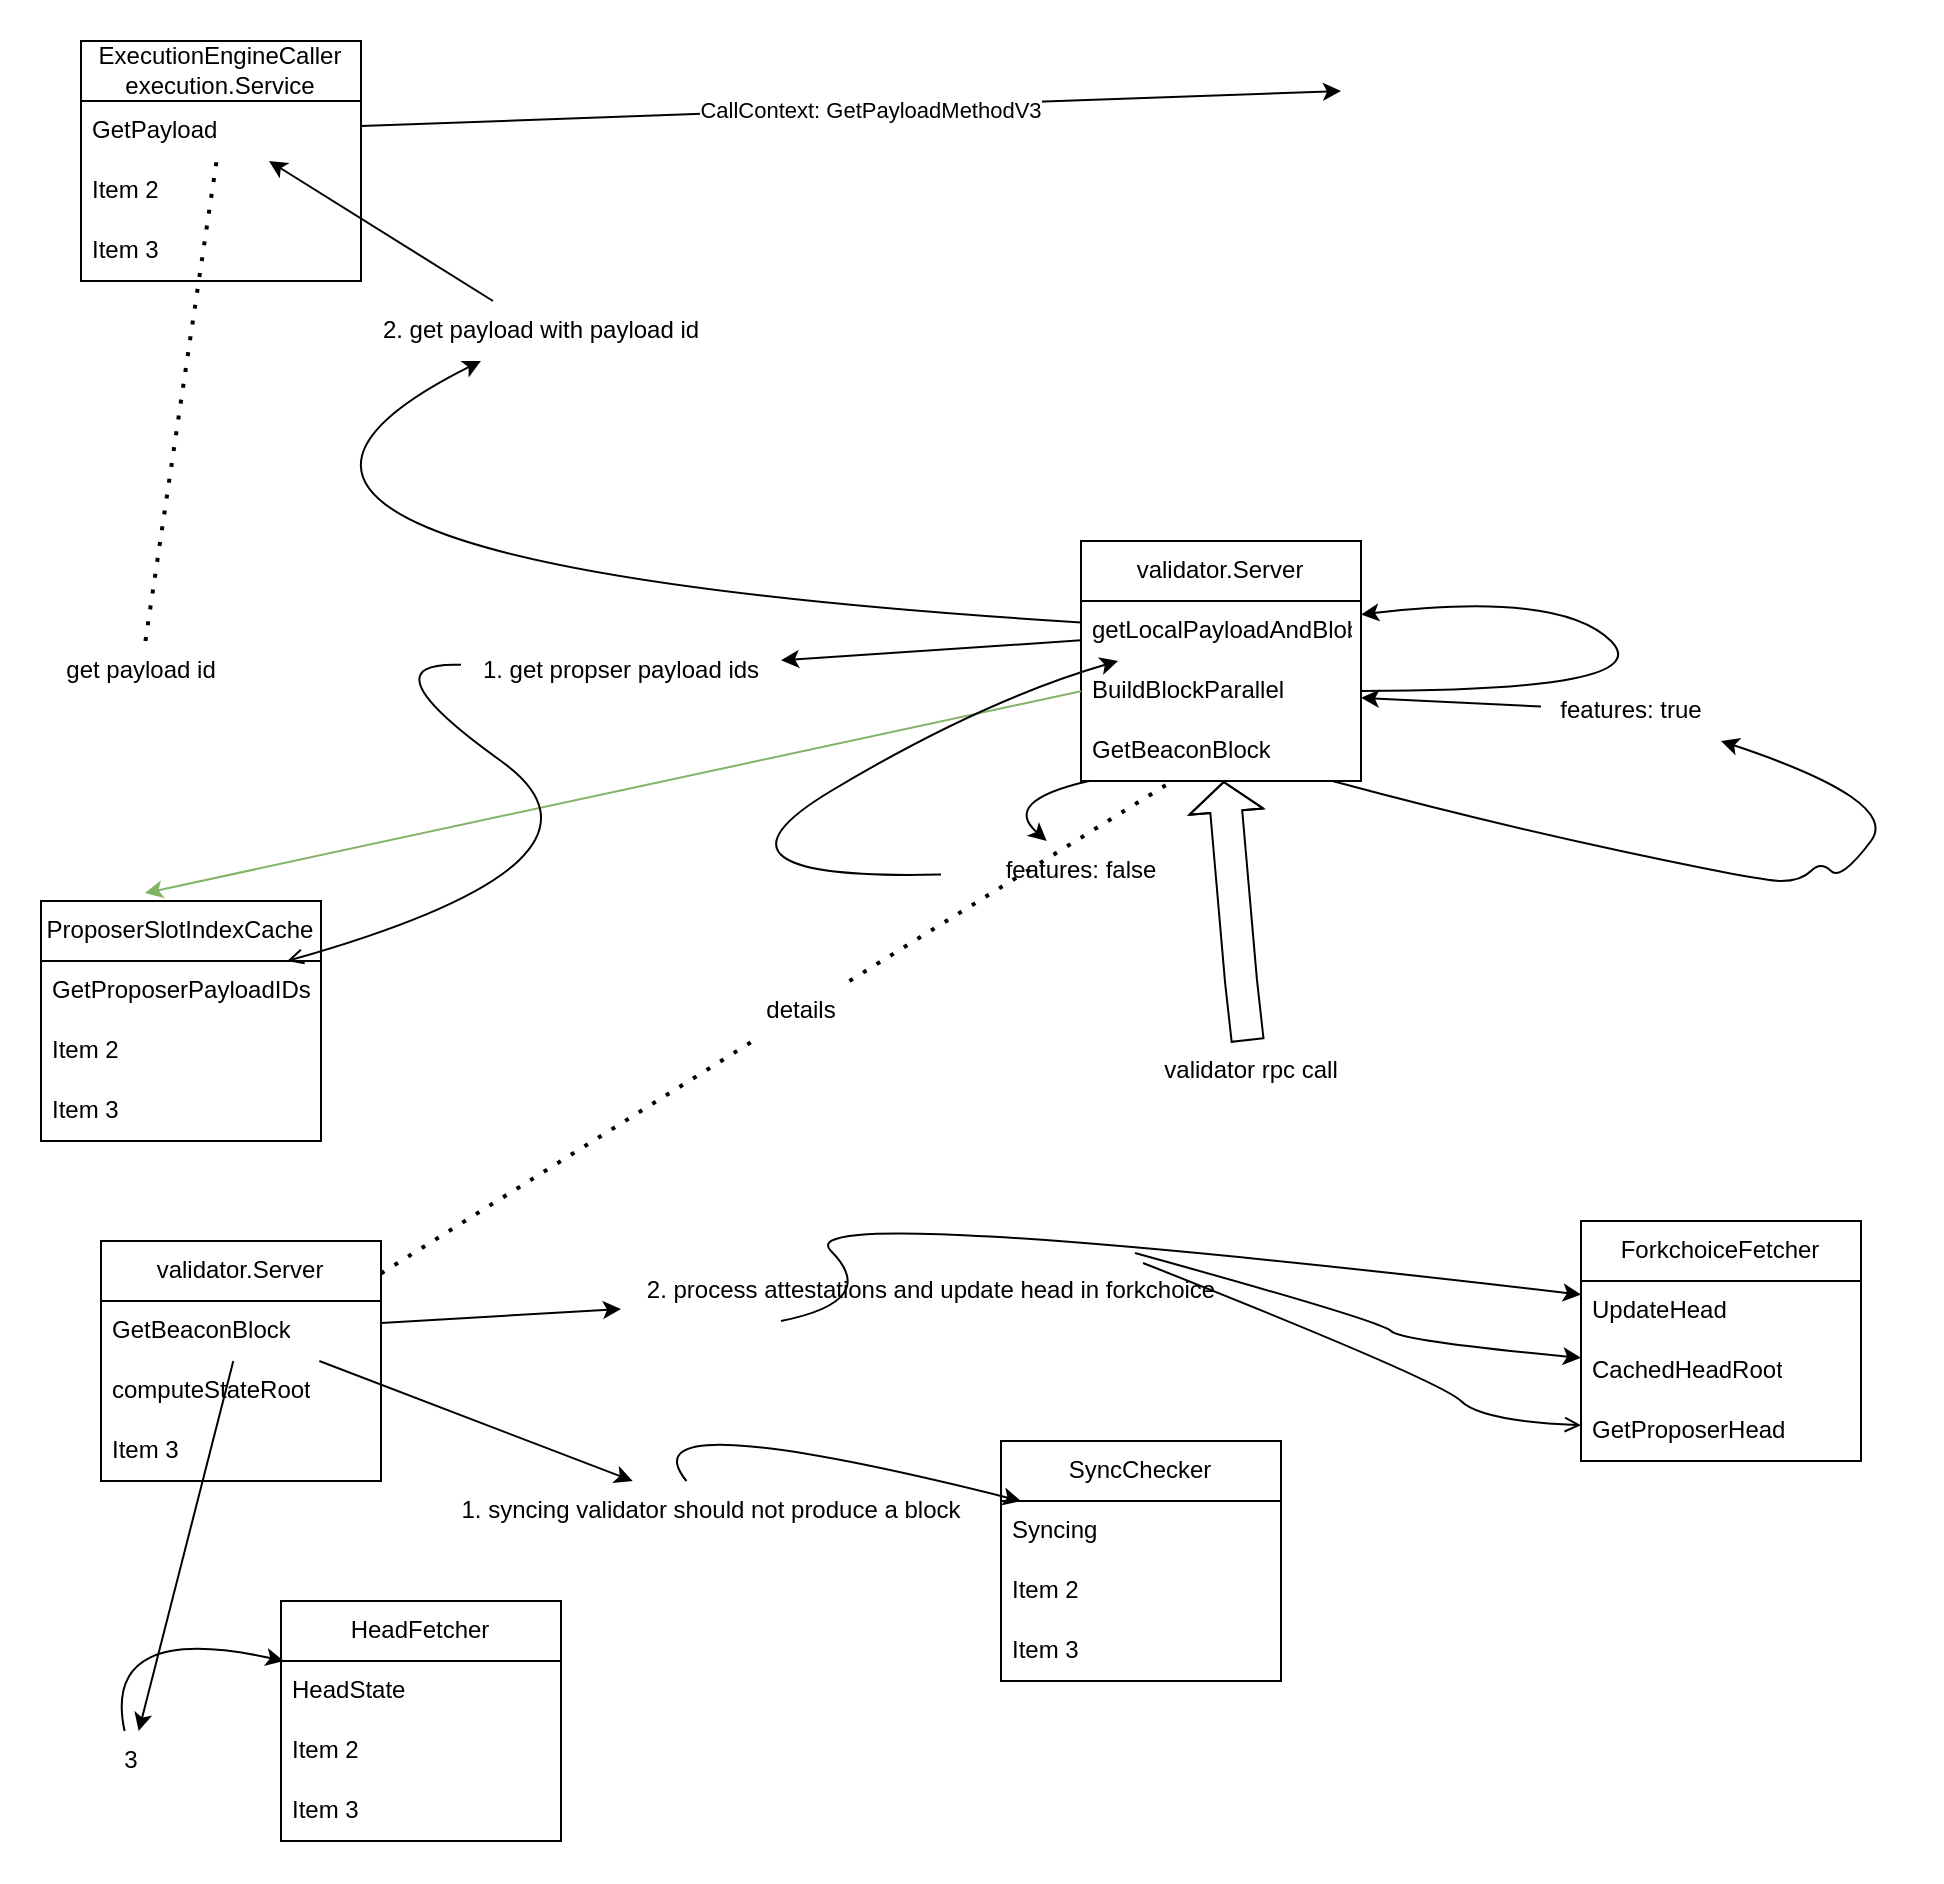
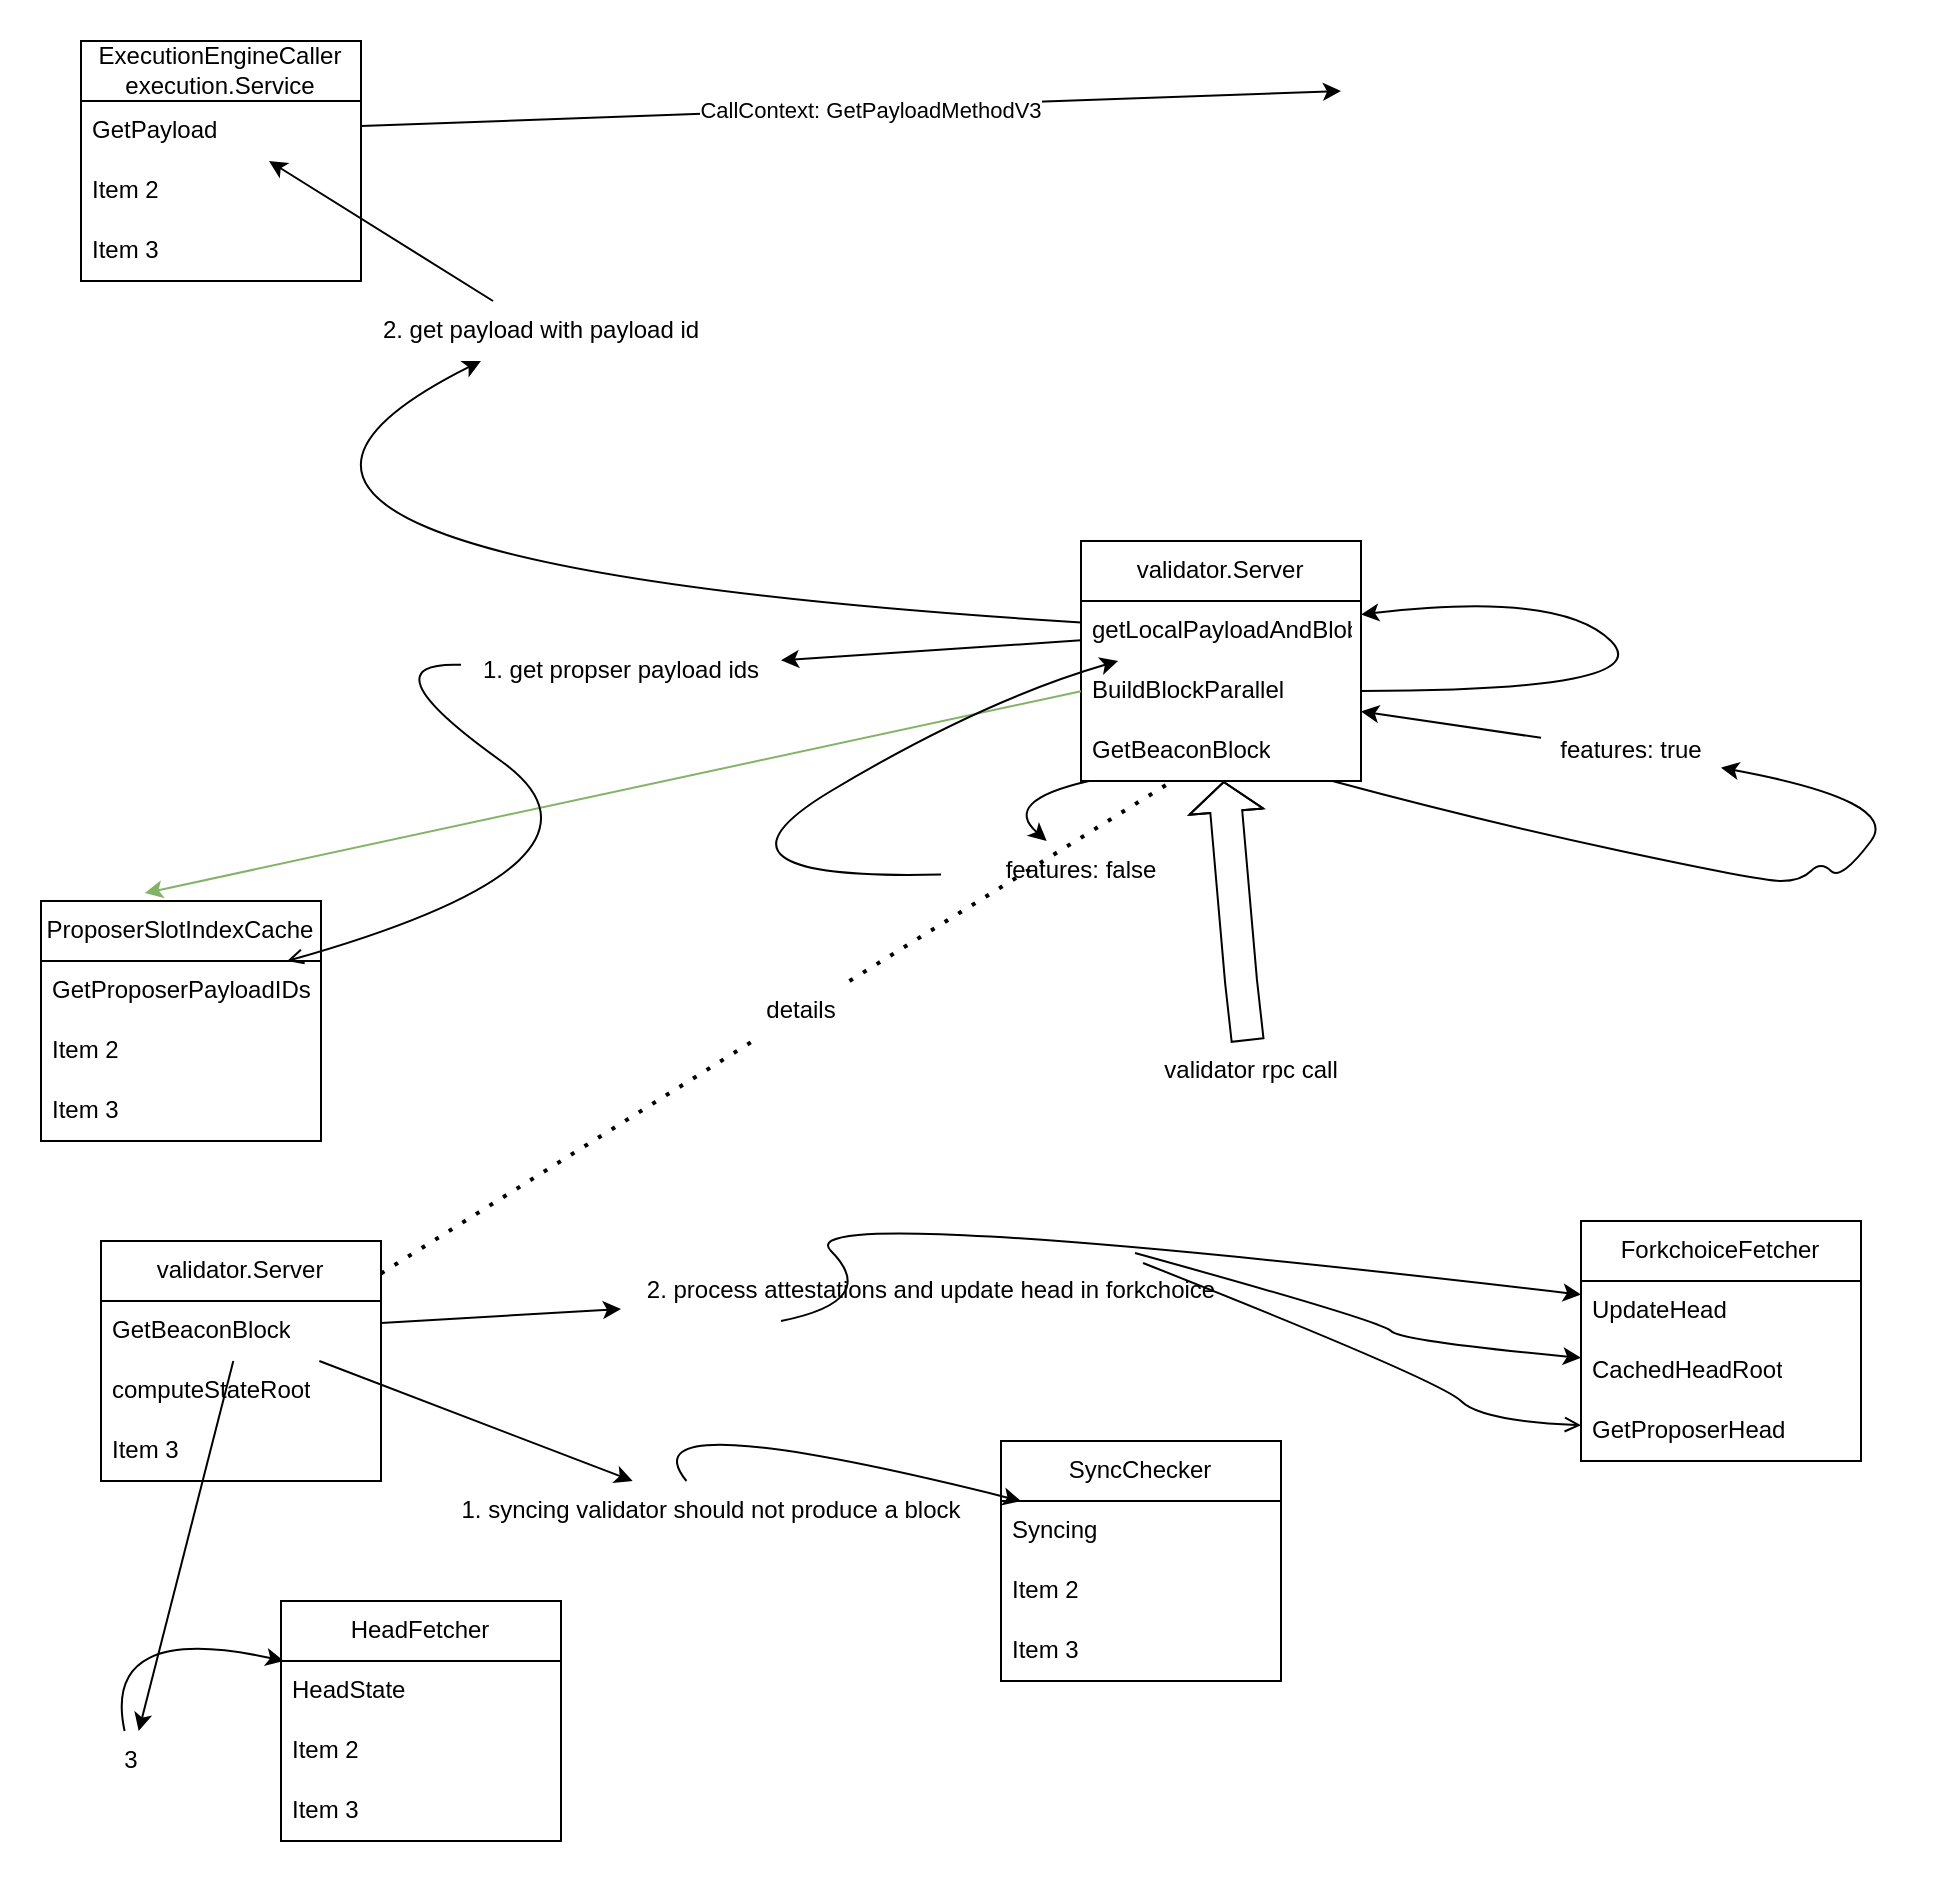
(153, 592) -> none
(141, 671) -> none
(1631, 711) -> (1631, 751)
